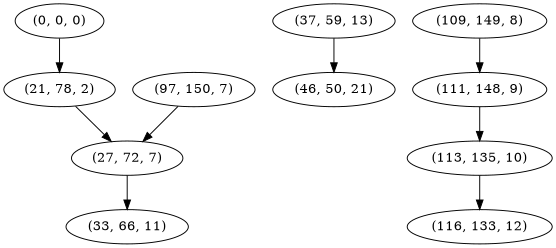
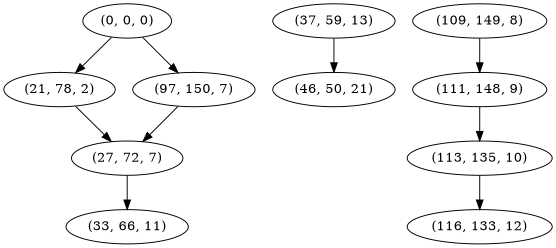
none -> (157, 52)
